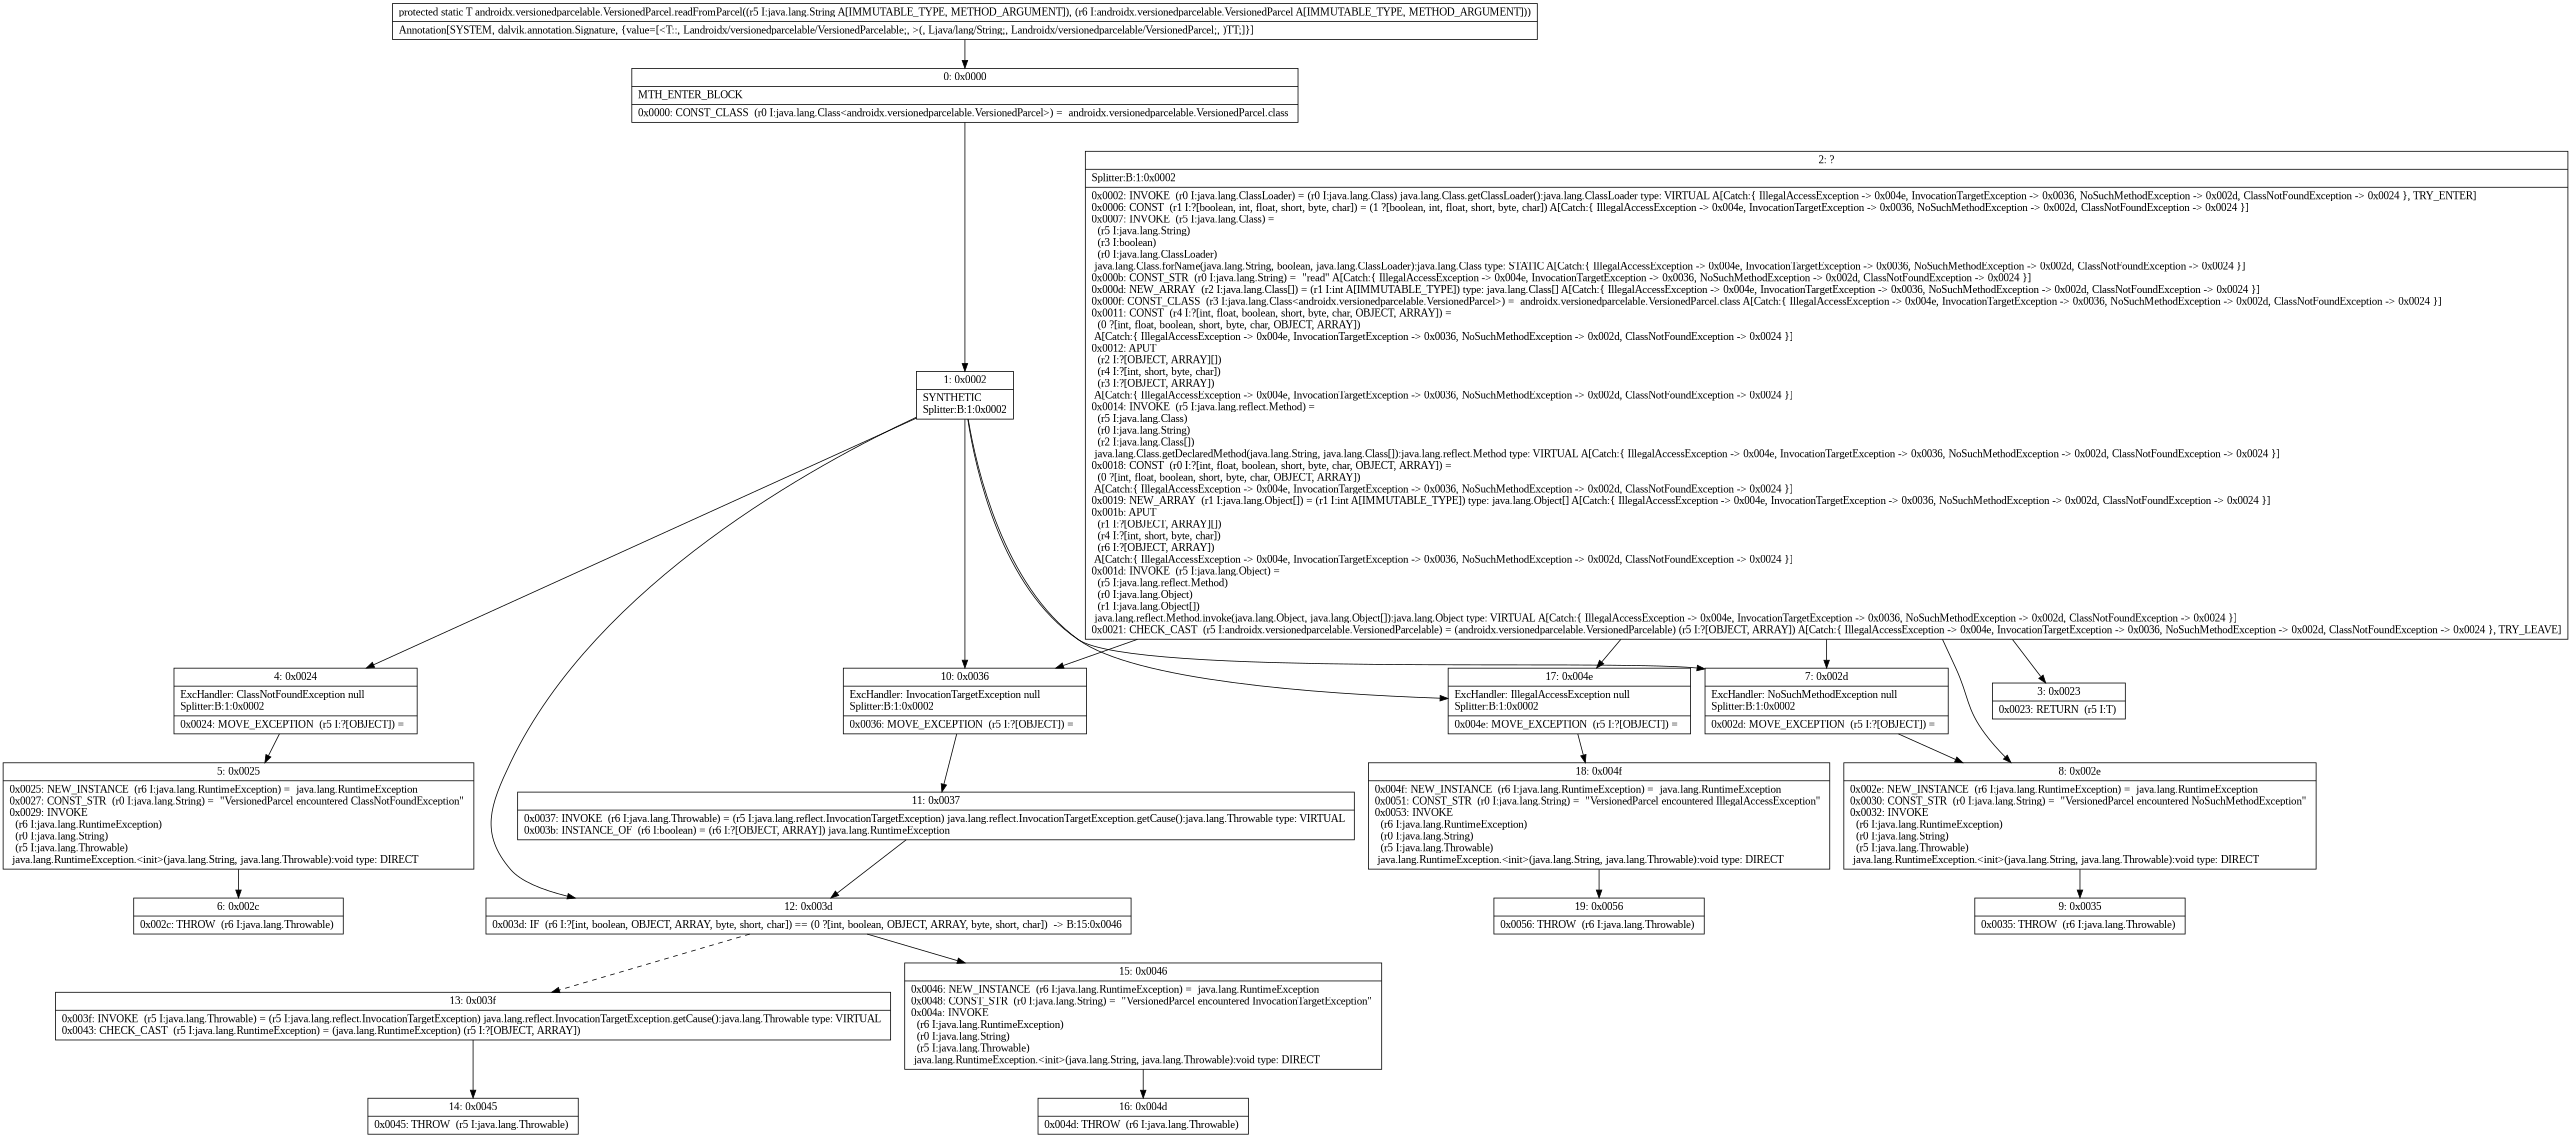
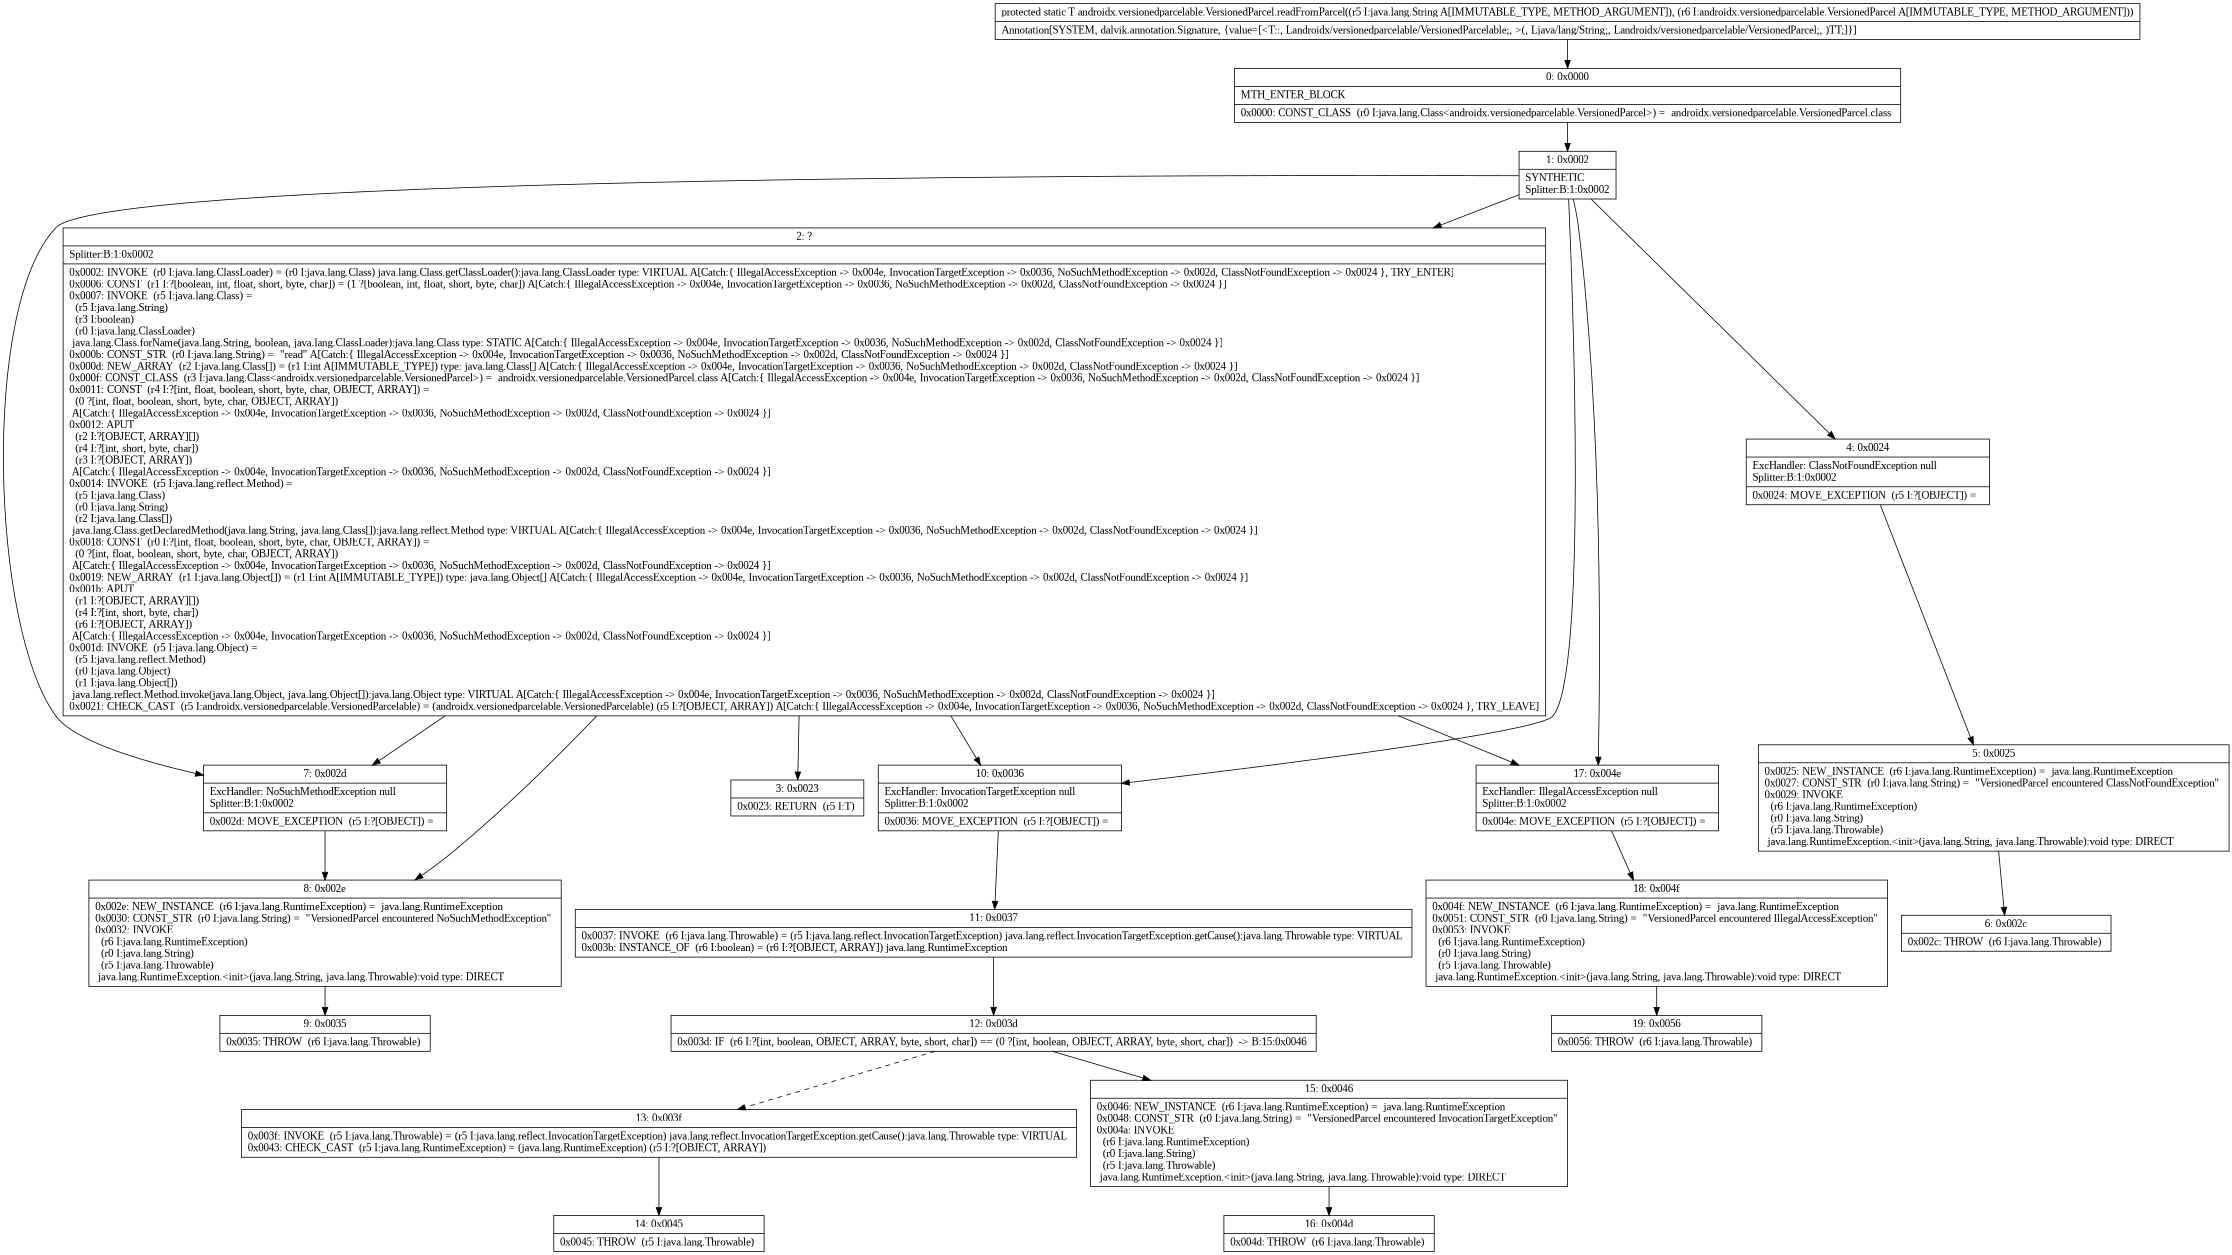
(619, 618) -> (1480, 210)
